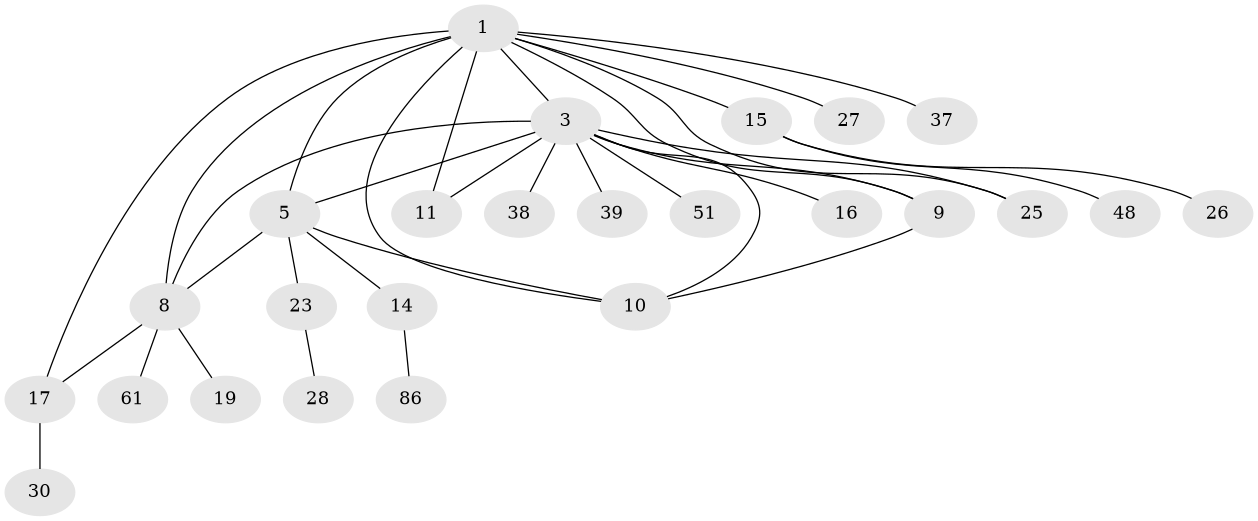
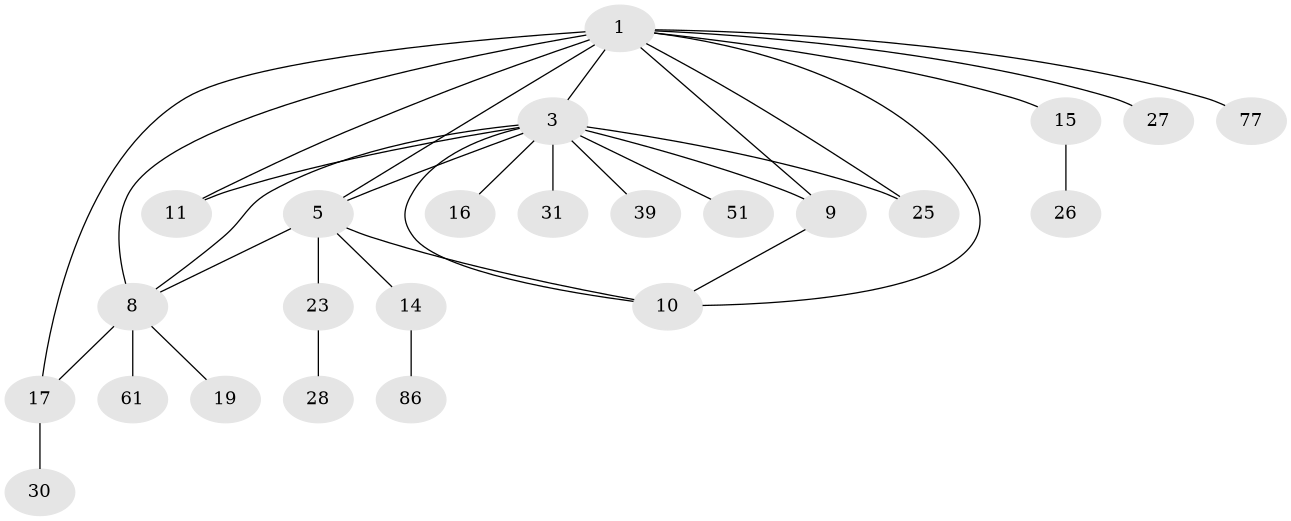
(942, 121) -> (1252, 121)
(519, 214) -> (553, 214)
(1125, 214) -> none
